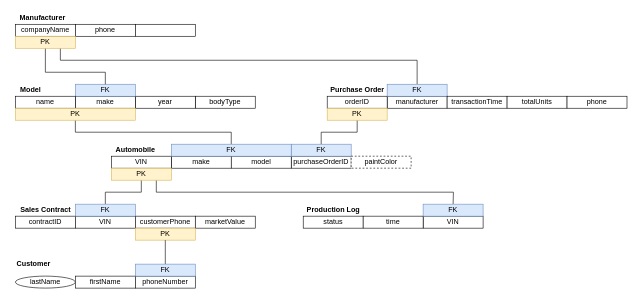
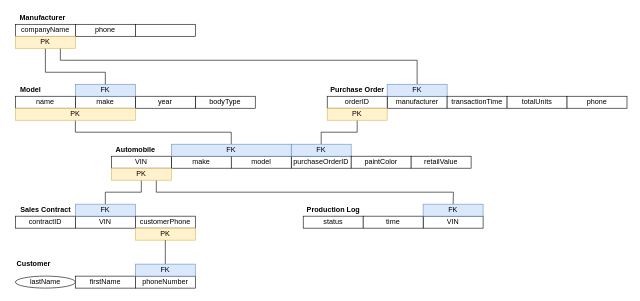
(381, 162) -> (381, 162)
none -> (441, 162)
(225, 222) -> none
